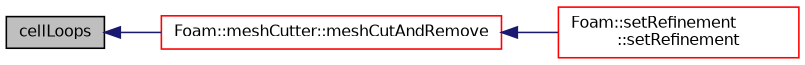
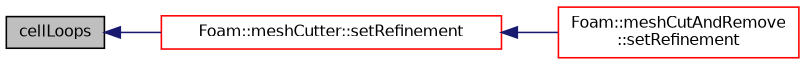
(331, 32) -> (331, 32)
(679, 32) -> (679, 32)
